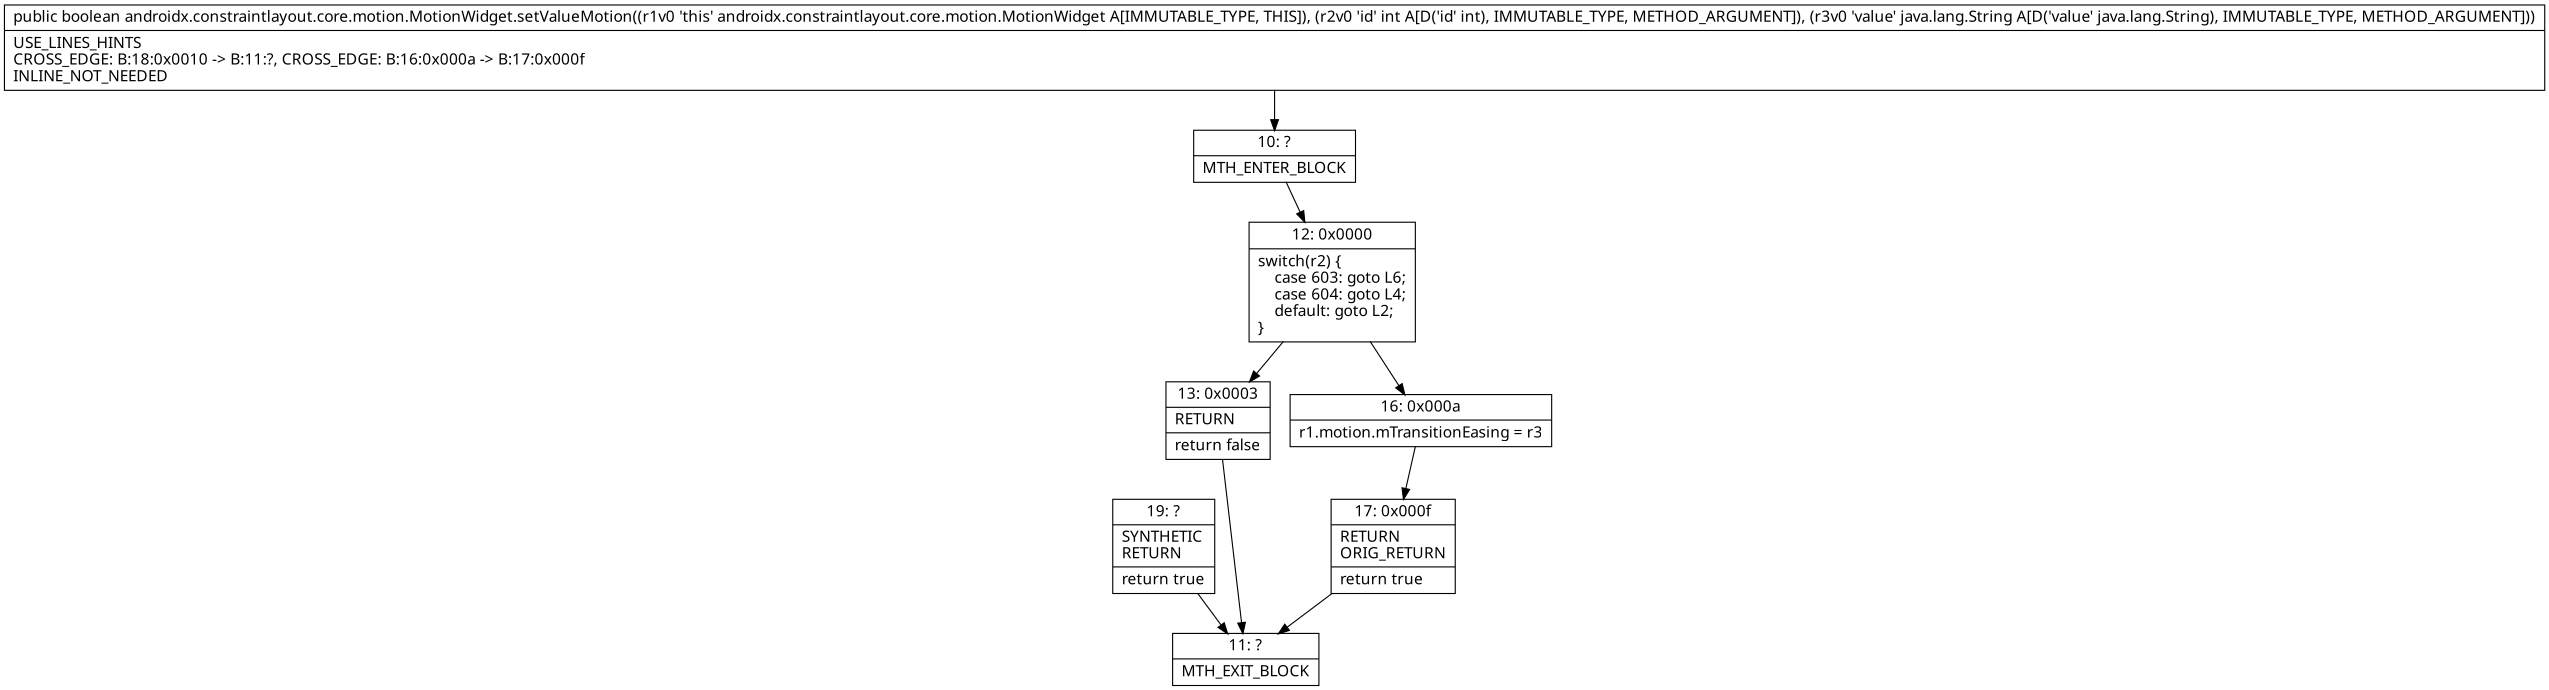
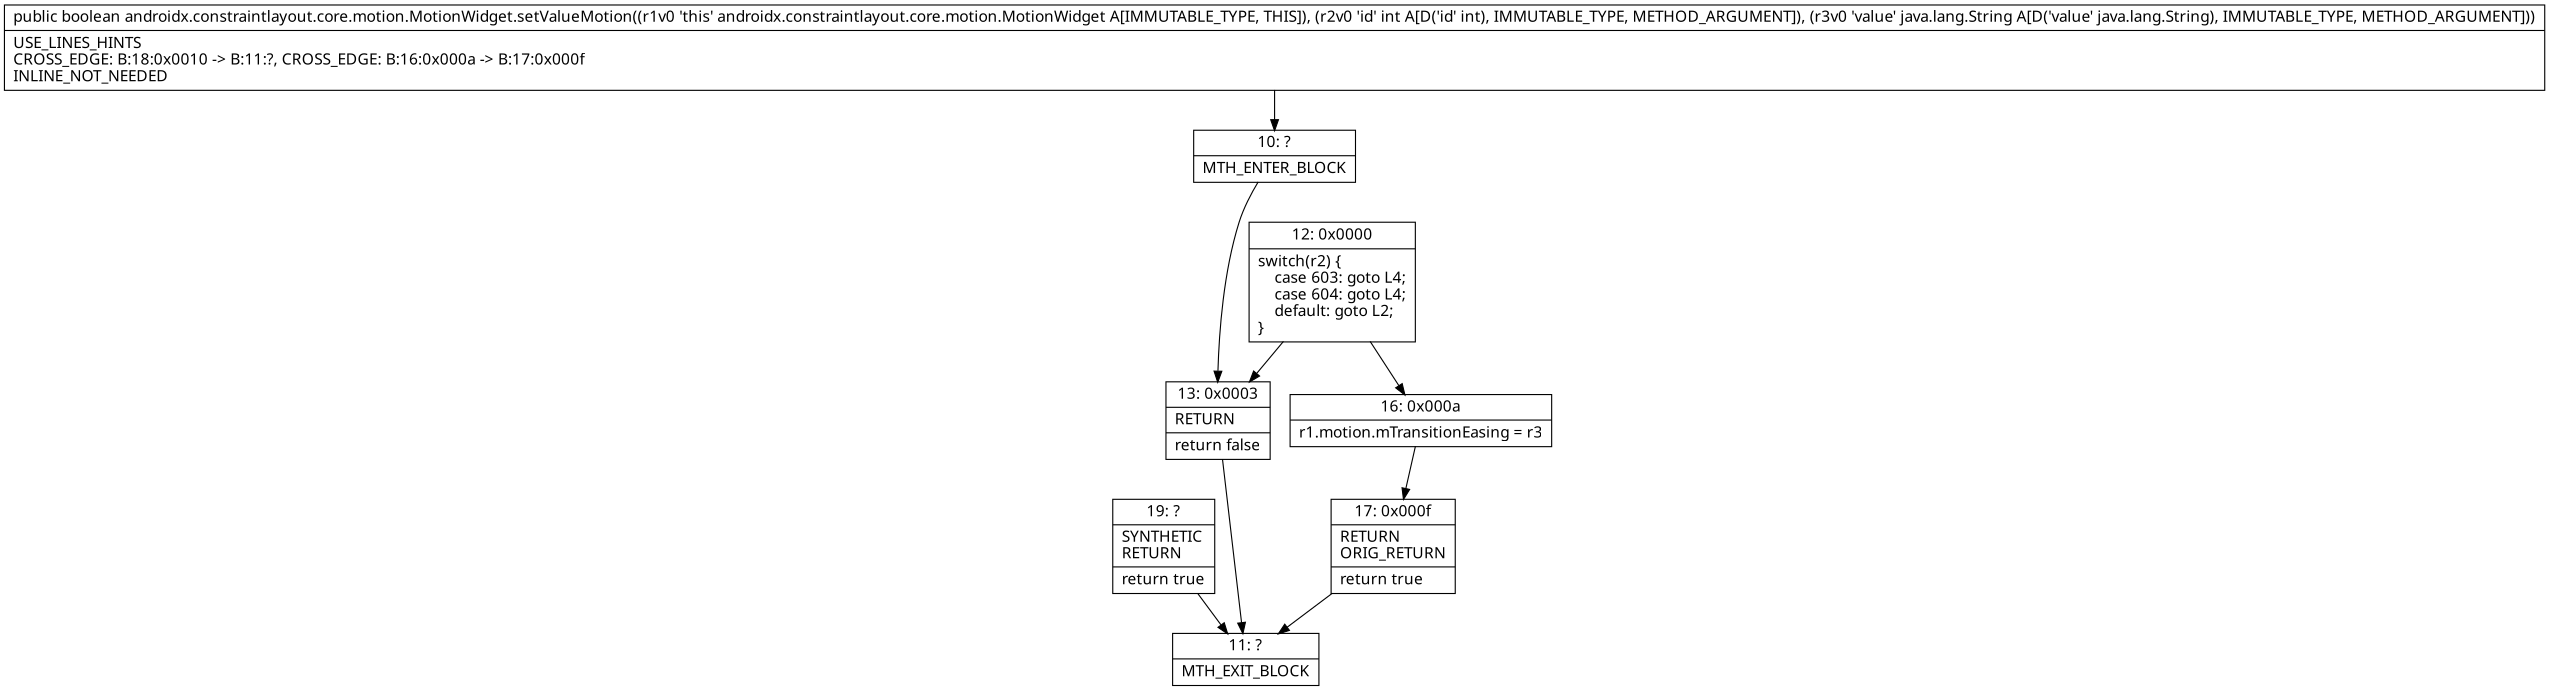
(1293, 197) -> (1227, 274)
(1332, 278) -> (1332, 278)
